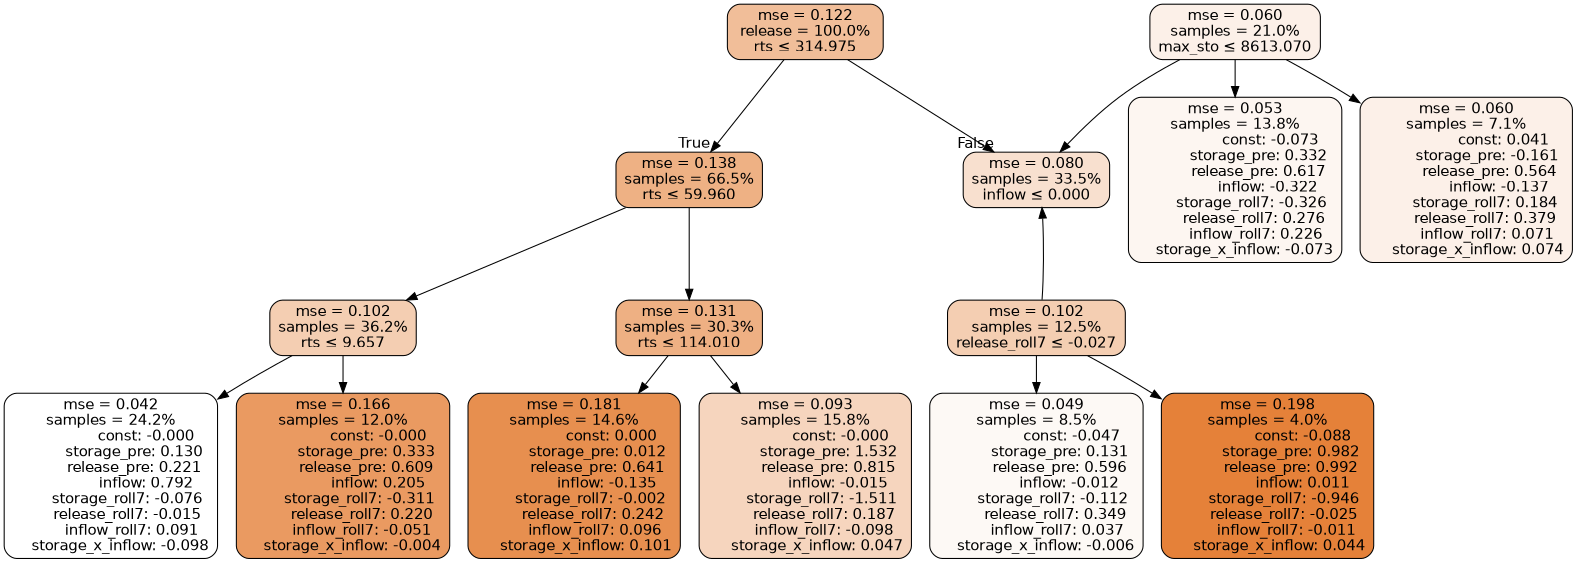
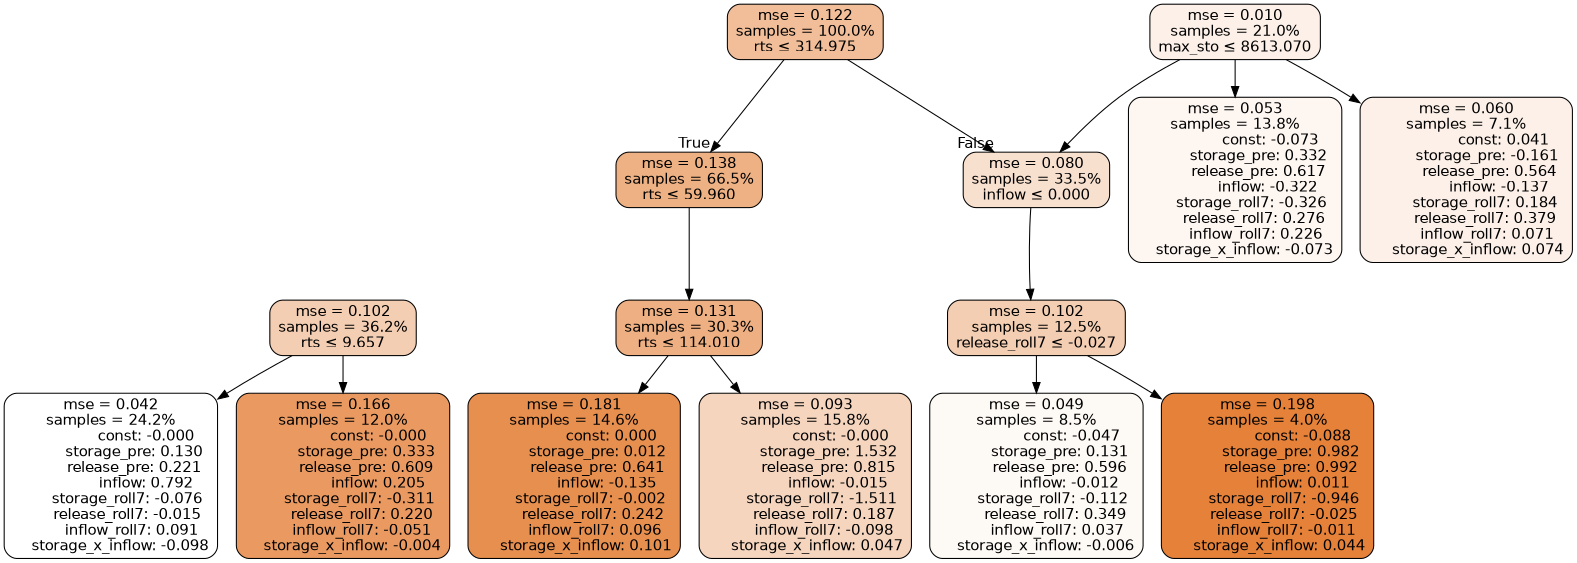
(805, 32) -> (805, 32)
(1235, 32) -> (1235, 32)
(521, 252) -> none
(1043, 259) -> (1029, 248)
